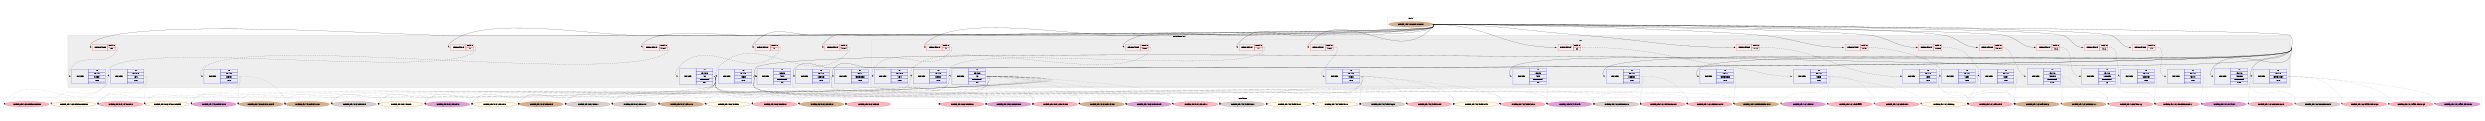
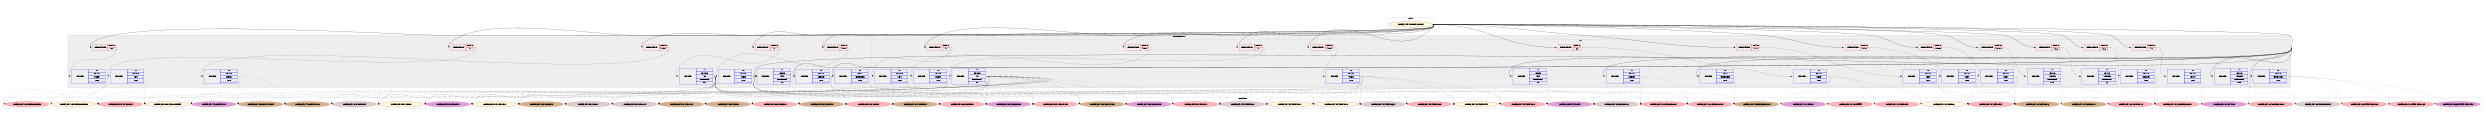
(1411, 24) -> (1411, 24)
(728, 104) -> (728, 104)
none -> (915, 104)
(2131, 104) -> (2131, 104)
(2458, 104) -> (2458, 104)
